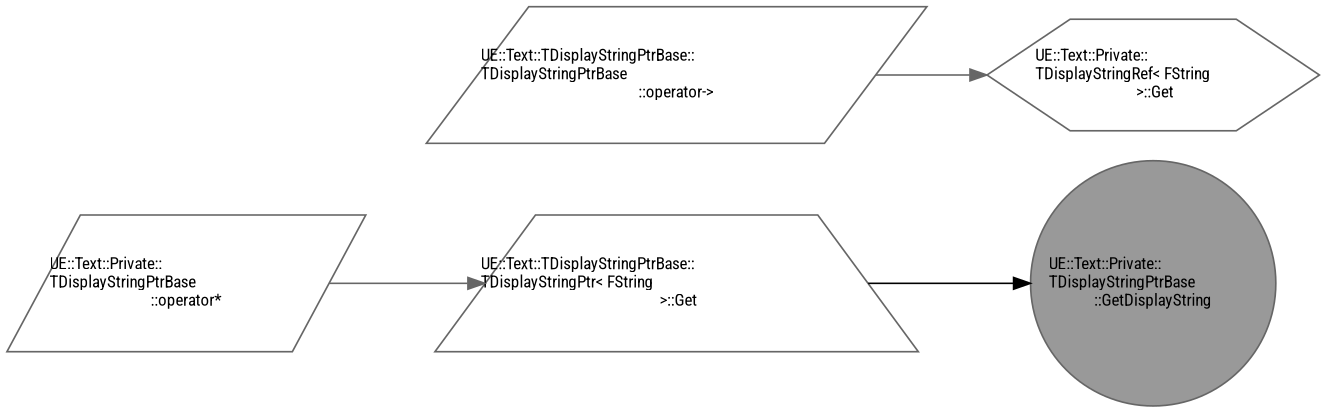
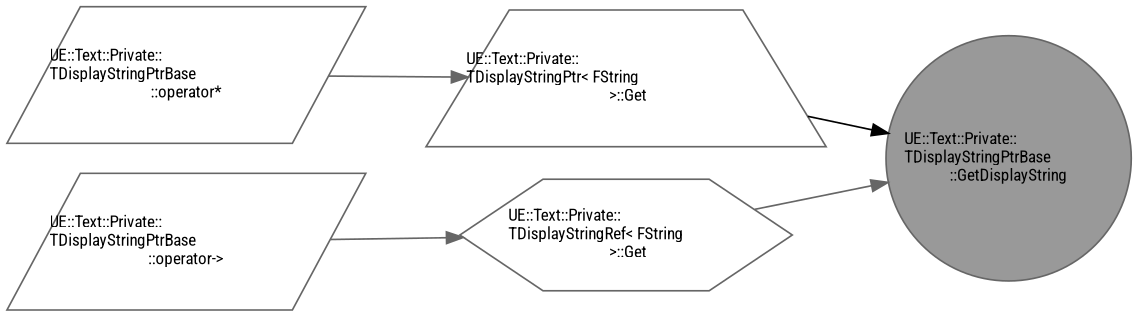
(677, 75) -> (186, 242)
none -> (813, 198)
(677, 283) -> (626, 78)
